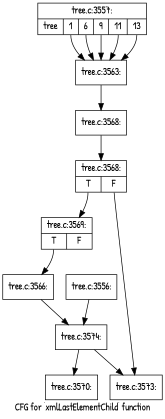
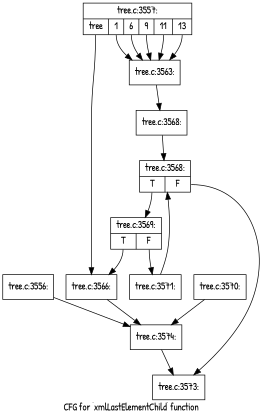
none -> (91, 151)
none -> (155, 287)
(77, 359) -> (191, 310)
